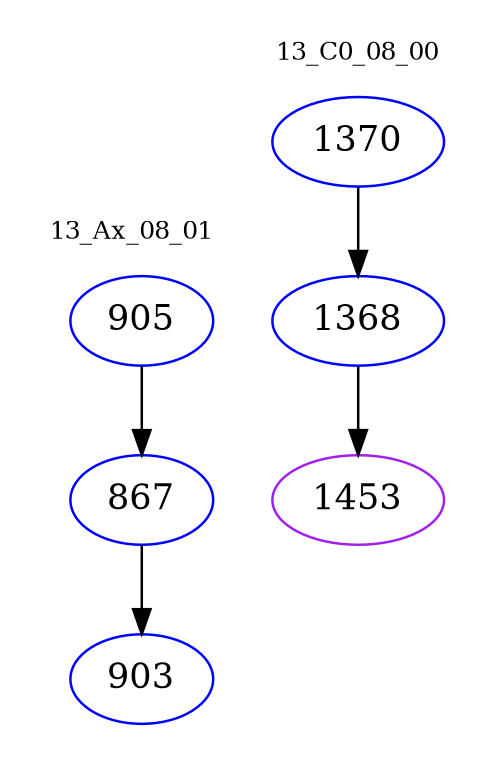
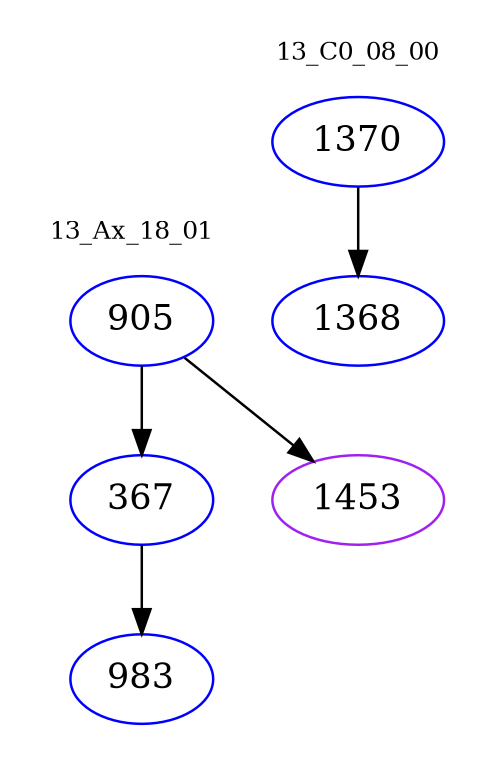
(132, 233) -> (132, 233)
(358, 398) -> (217, 384)
(142, 500) -> (142, 500)
(142, 679) -> (142, 679)
